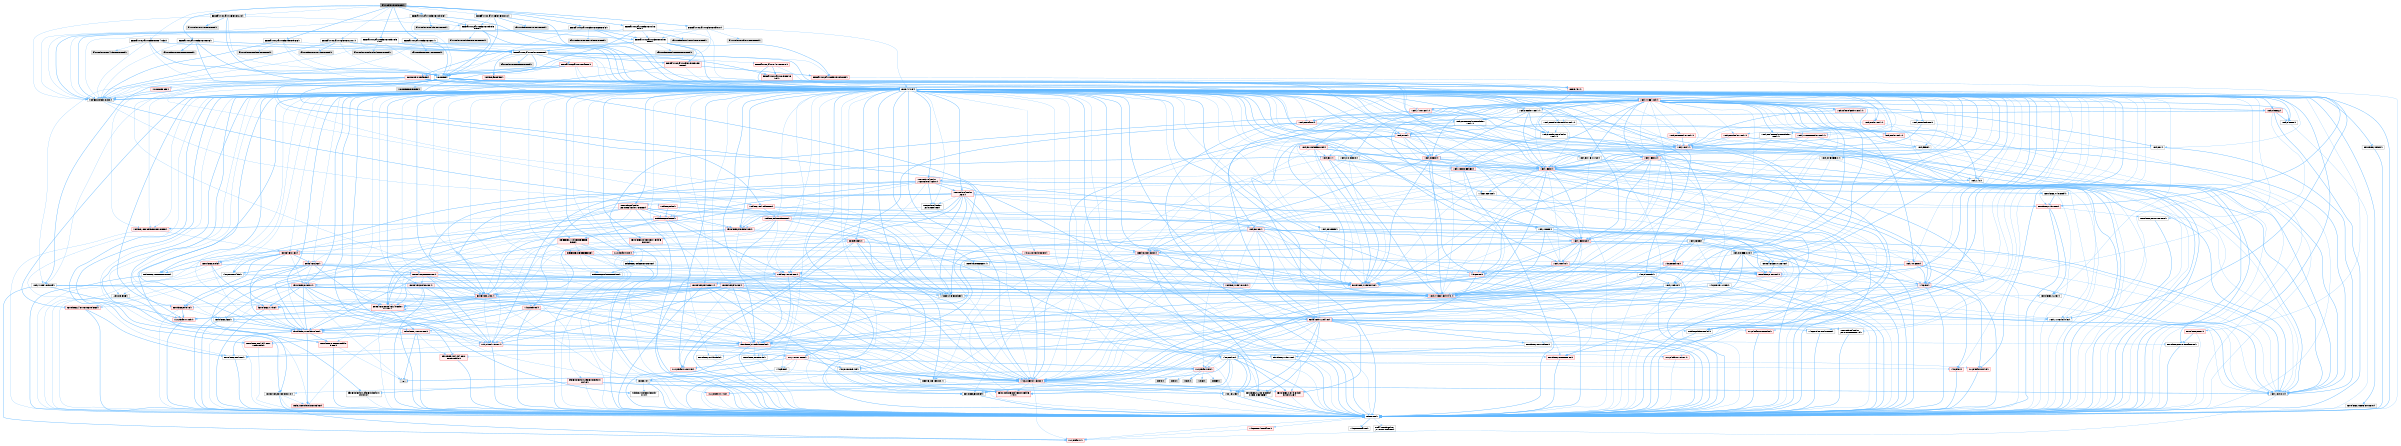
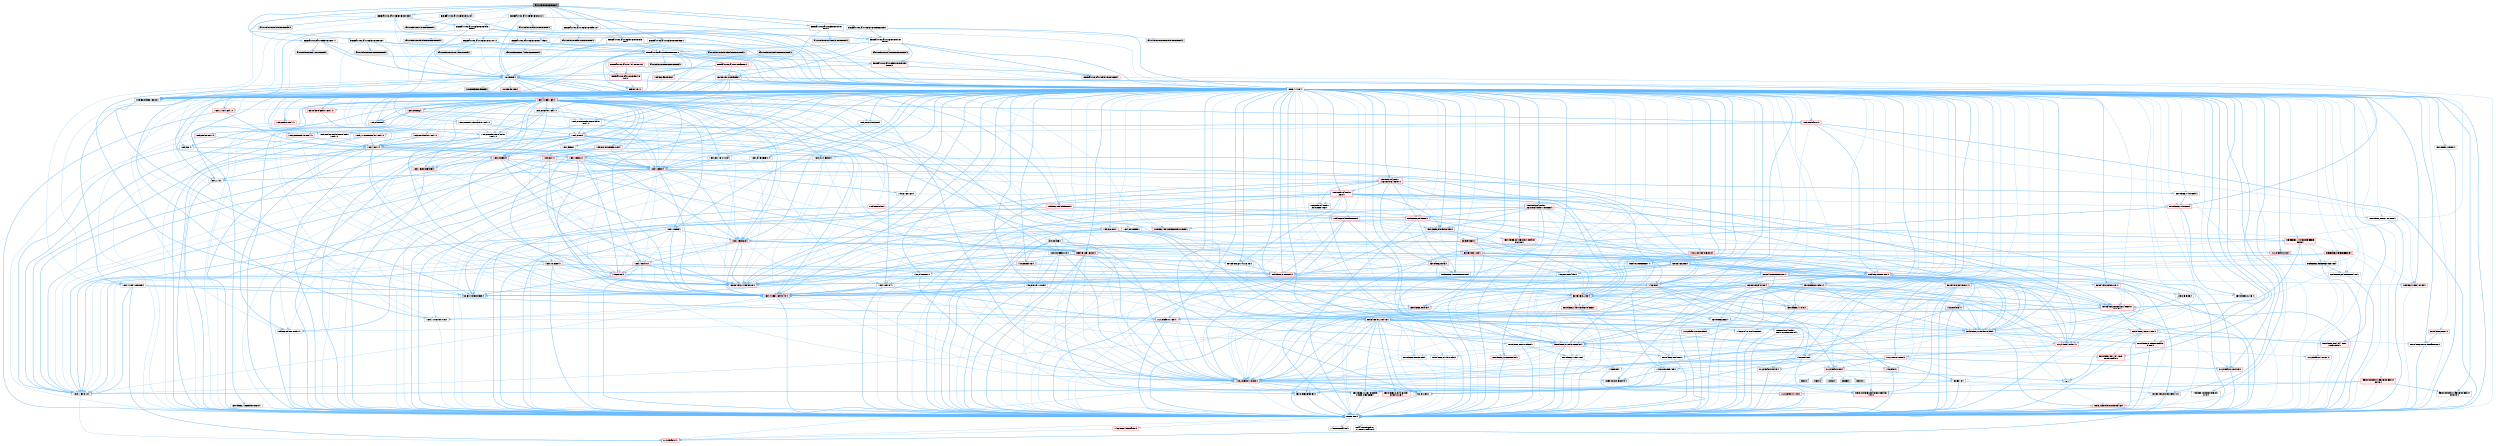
(1226, 237) -> none
